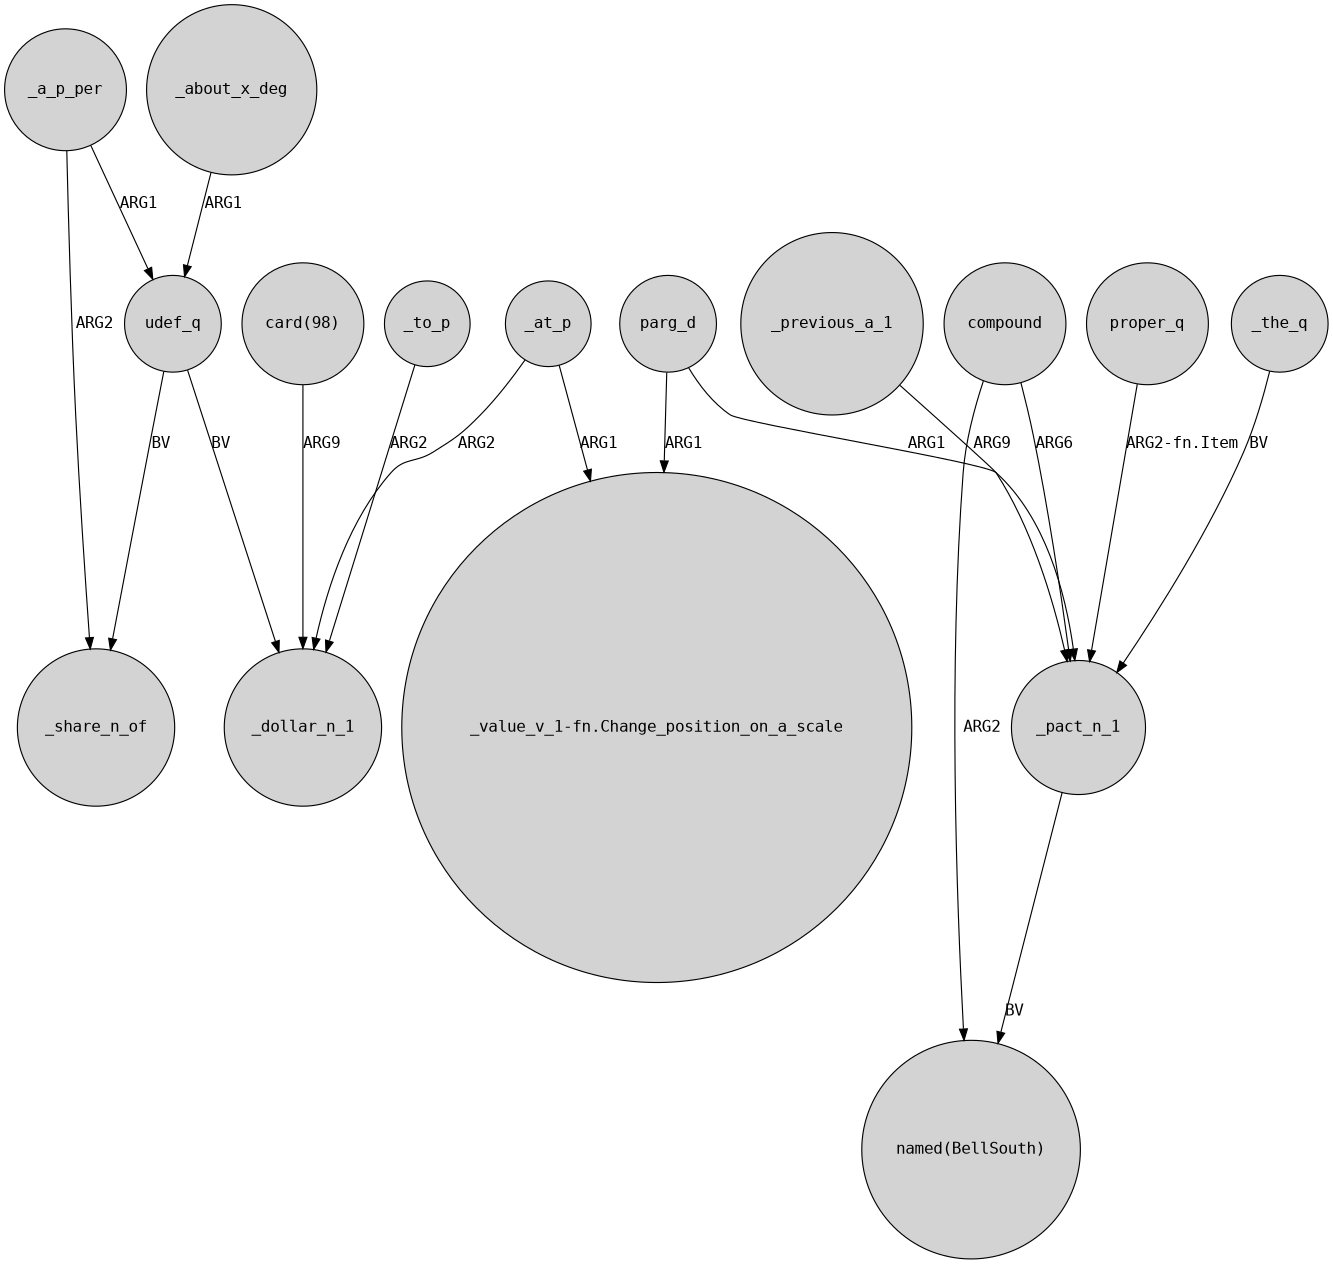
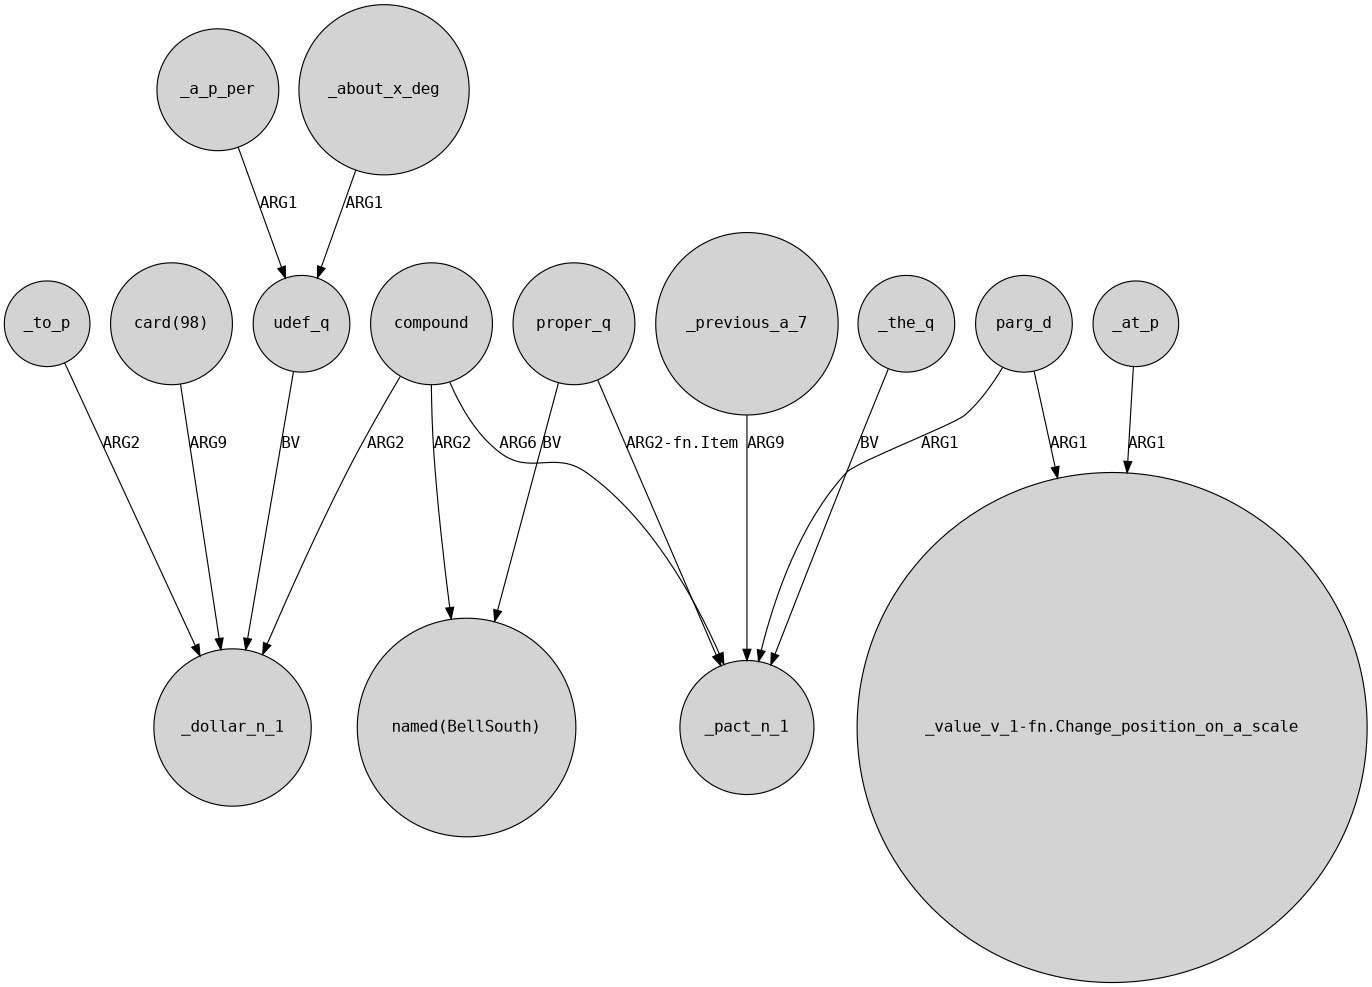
(832, 324) -> (747, 324)
(390, 474) -> (329, 508)
(96, 728) -> none
(1032, 912) -> (528, 496)
